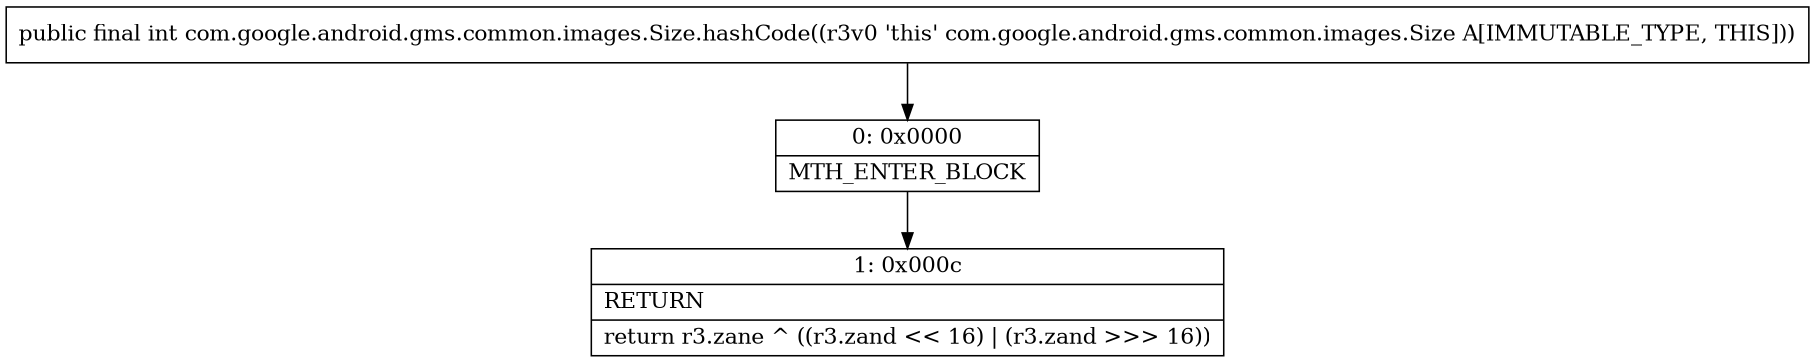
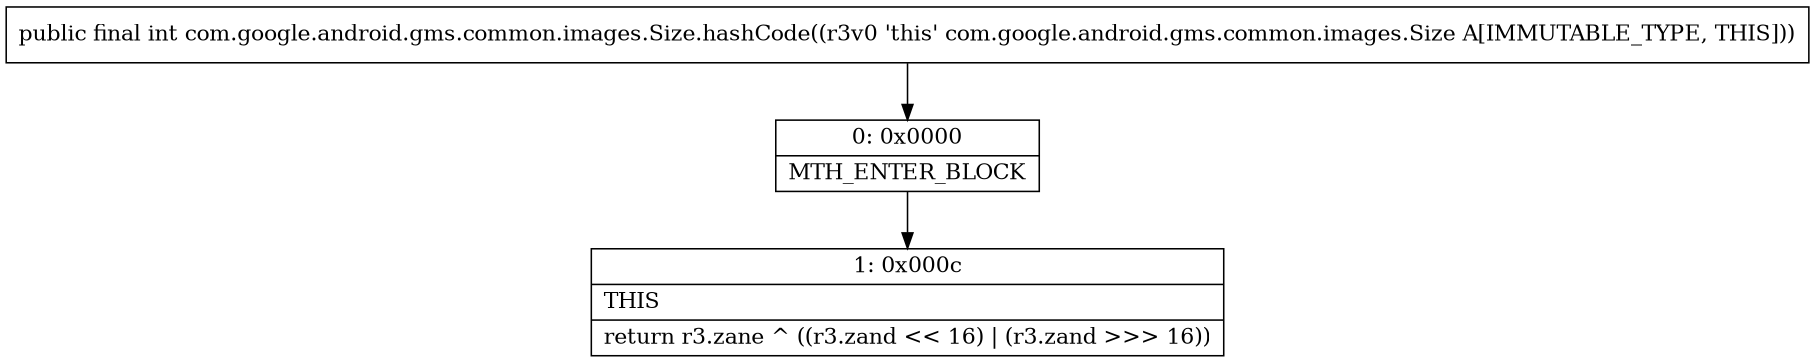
(654, 301) -> (632, 301)
